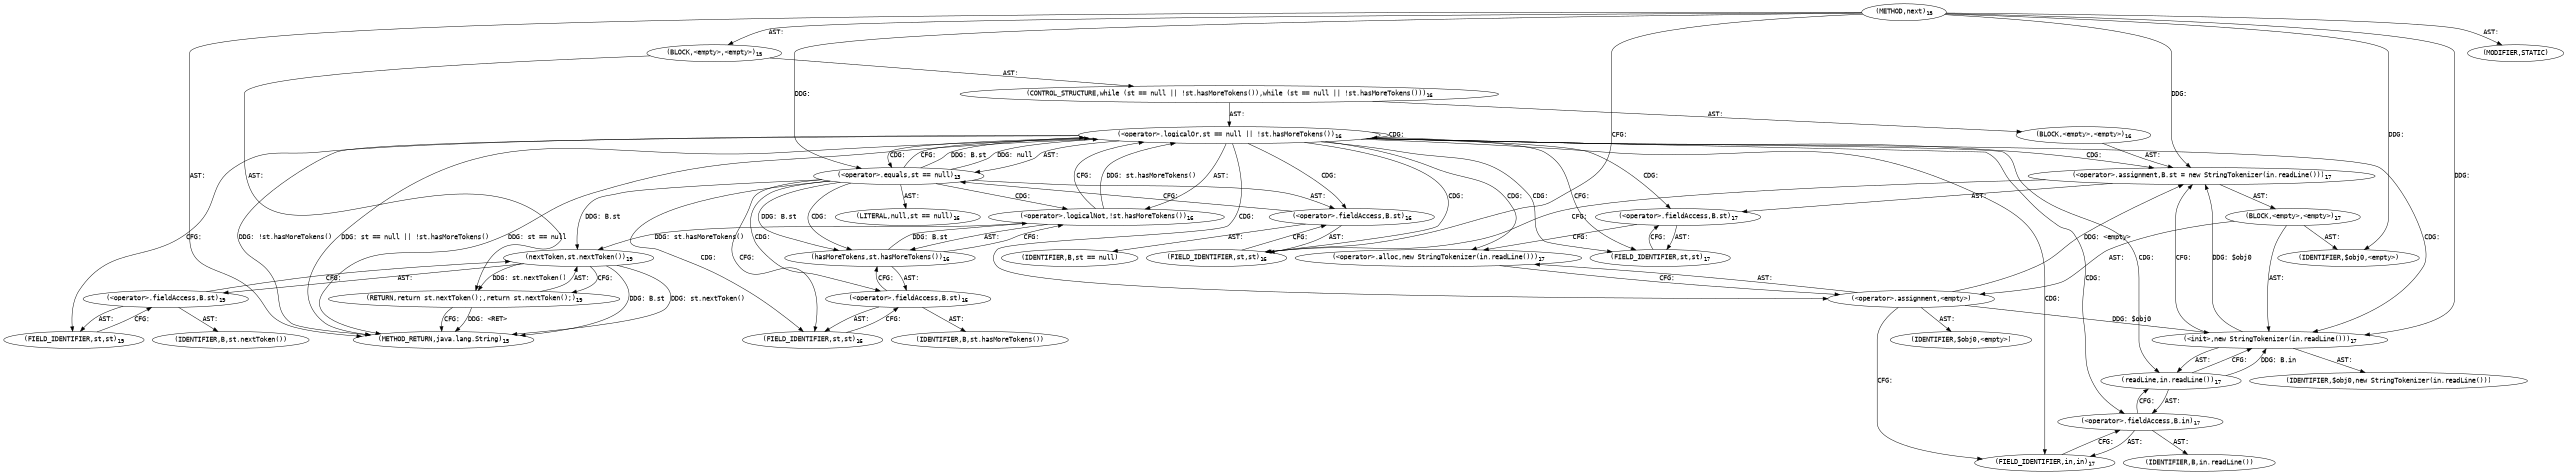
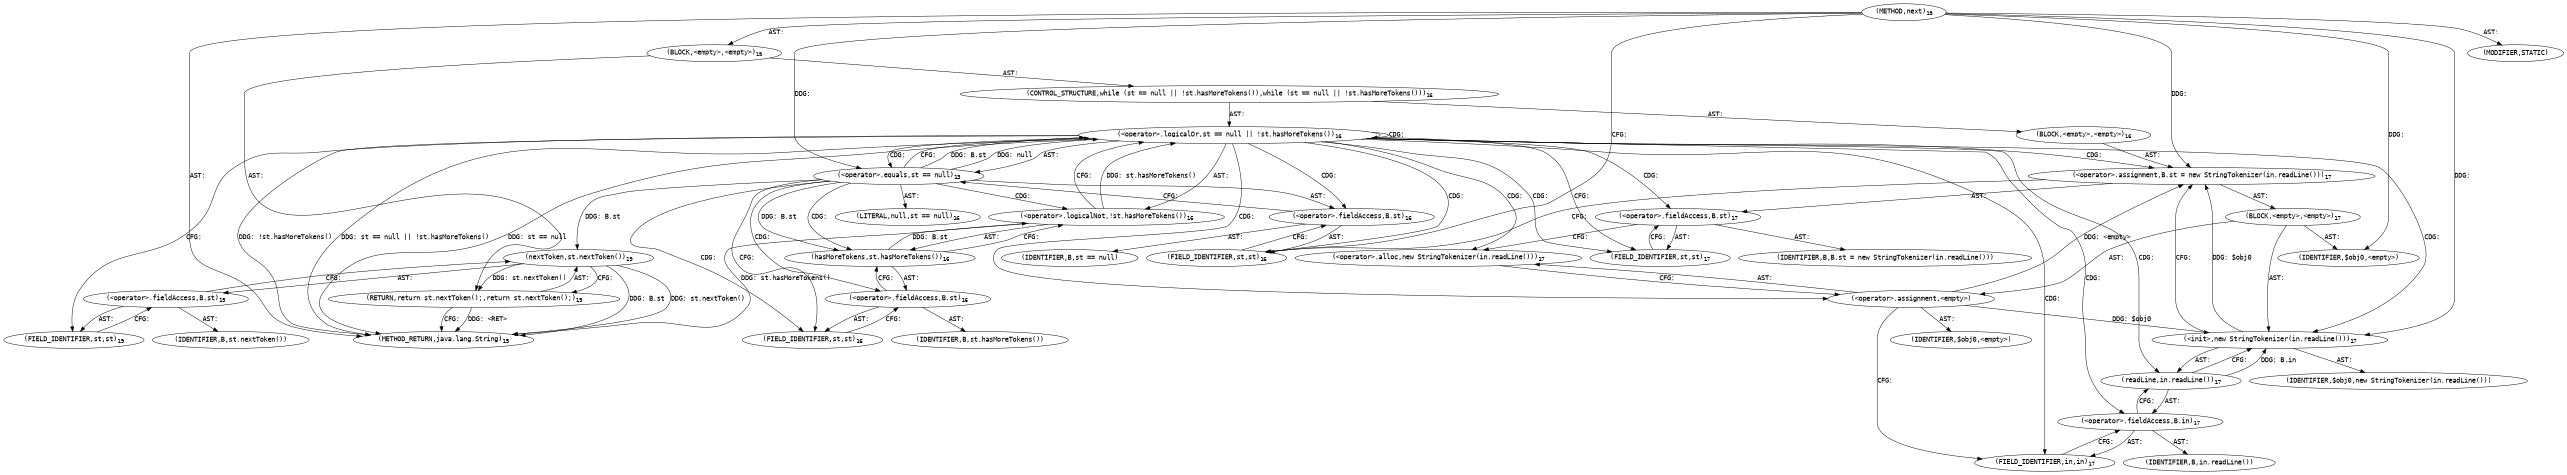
(824, 227) -> (728, 250)
none -> (1885, 258)
